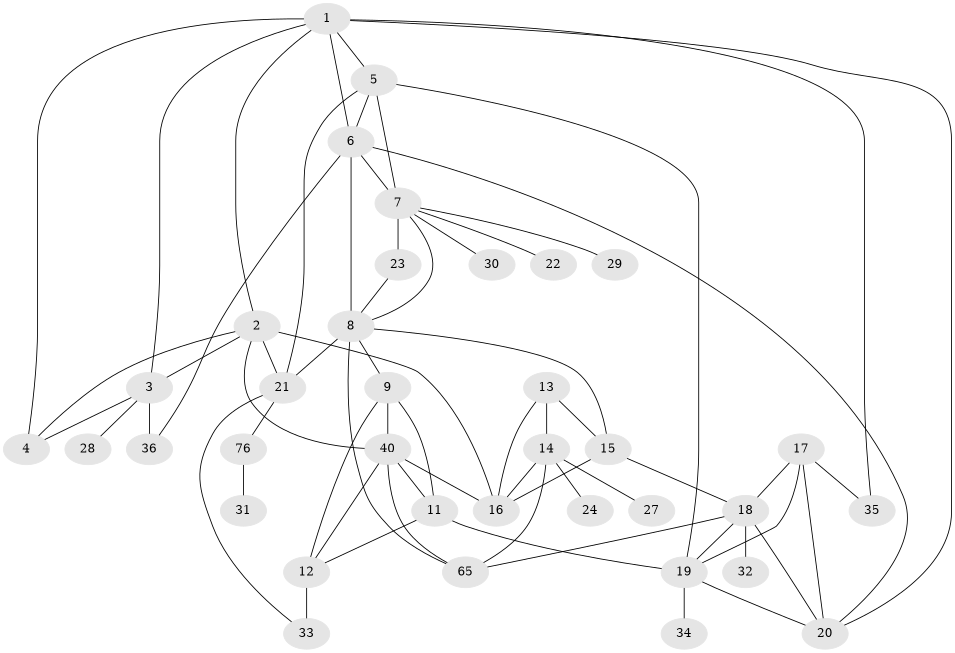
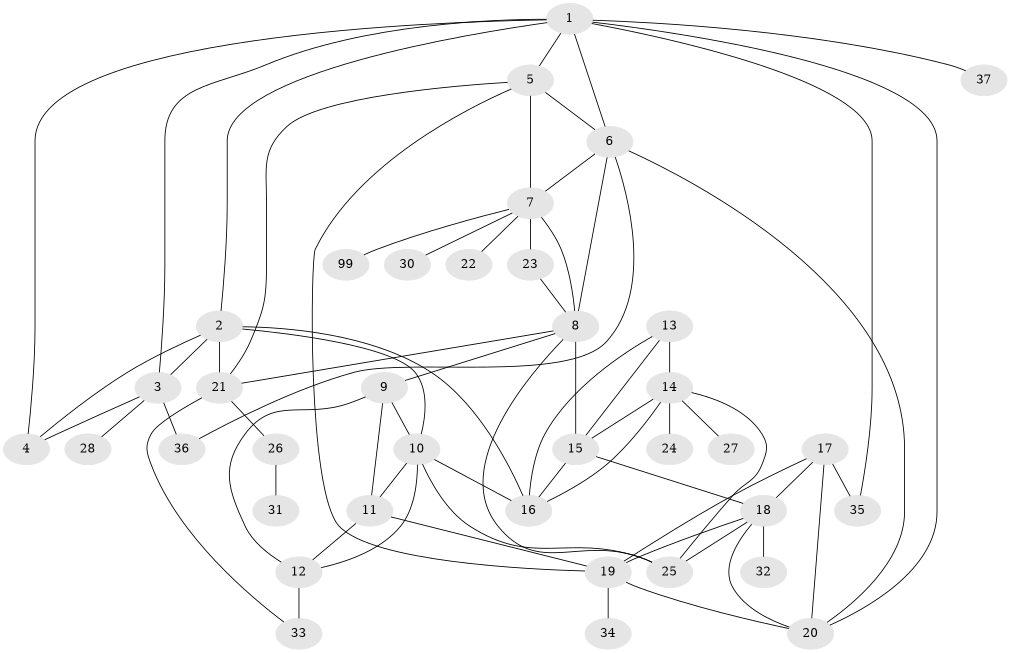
none -> (984, 80)
(615, 265) -> (346, 265)
none -> (623, 419)
(243, 449) -> (276, 449)
(388, 449) -> (417, 449)
(466, 572) -> (670, 572)
